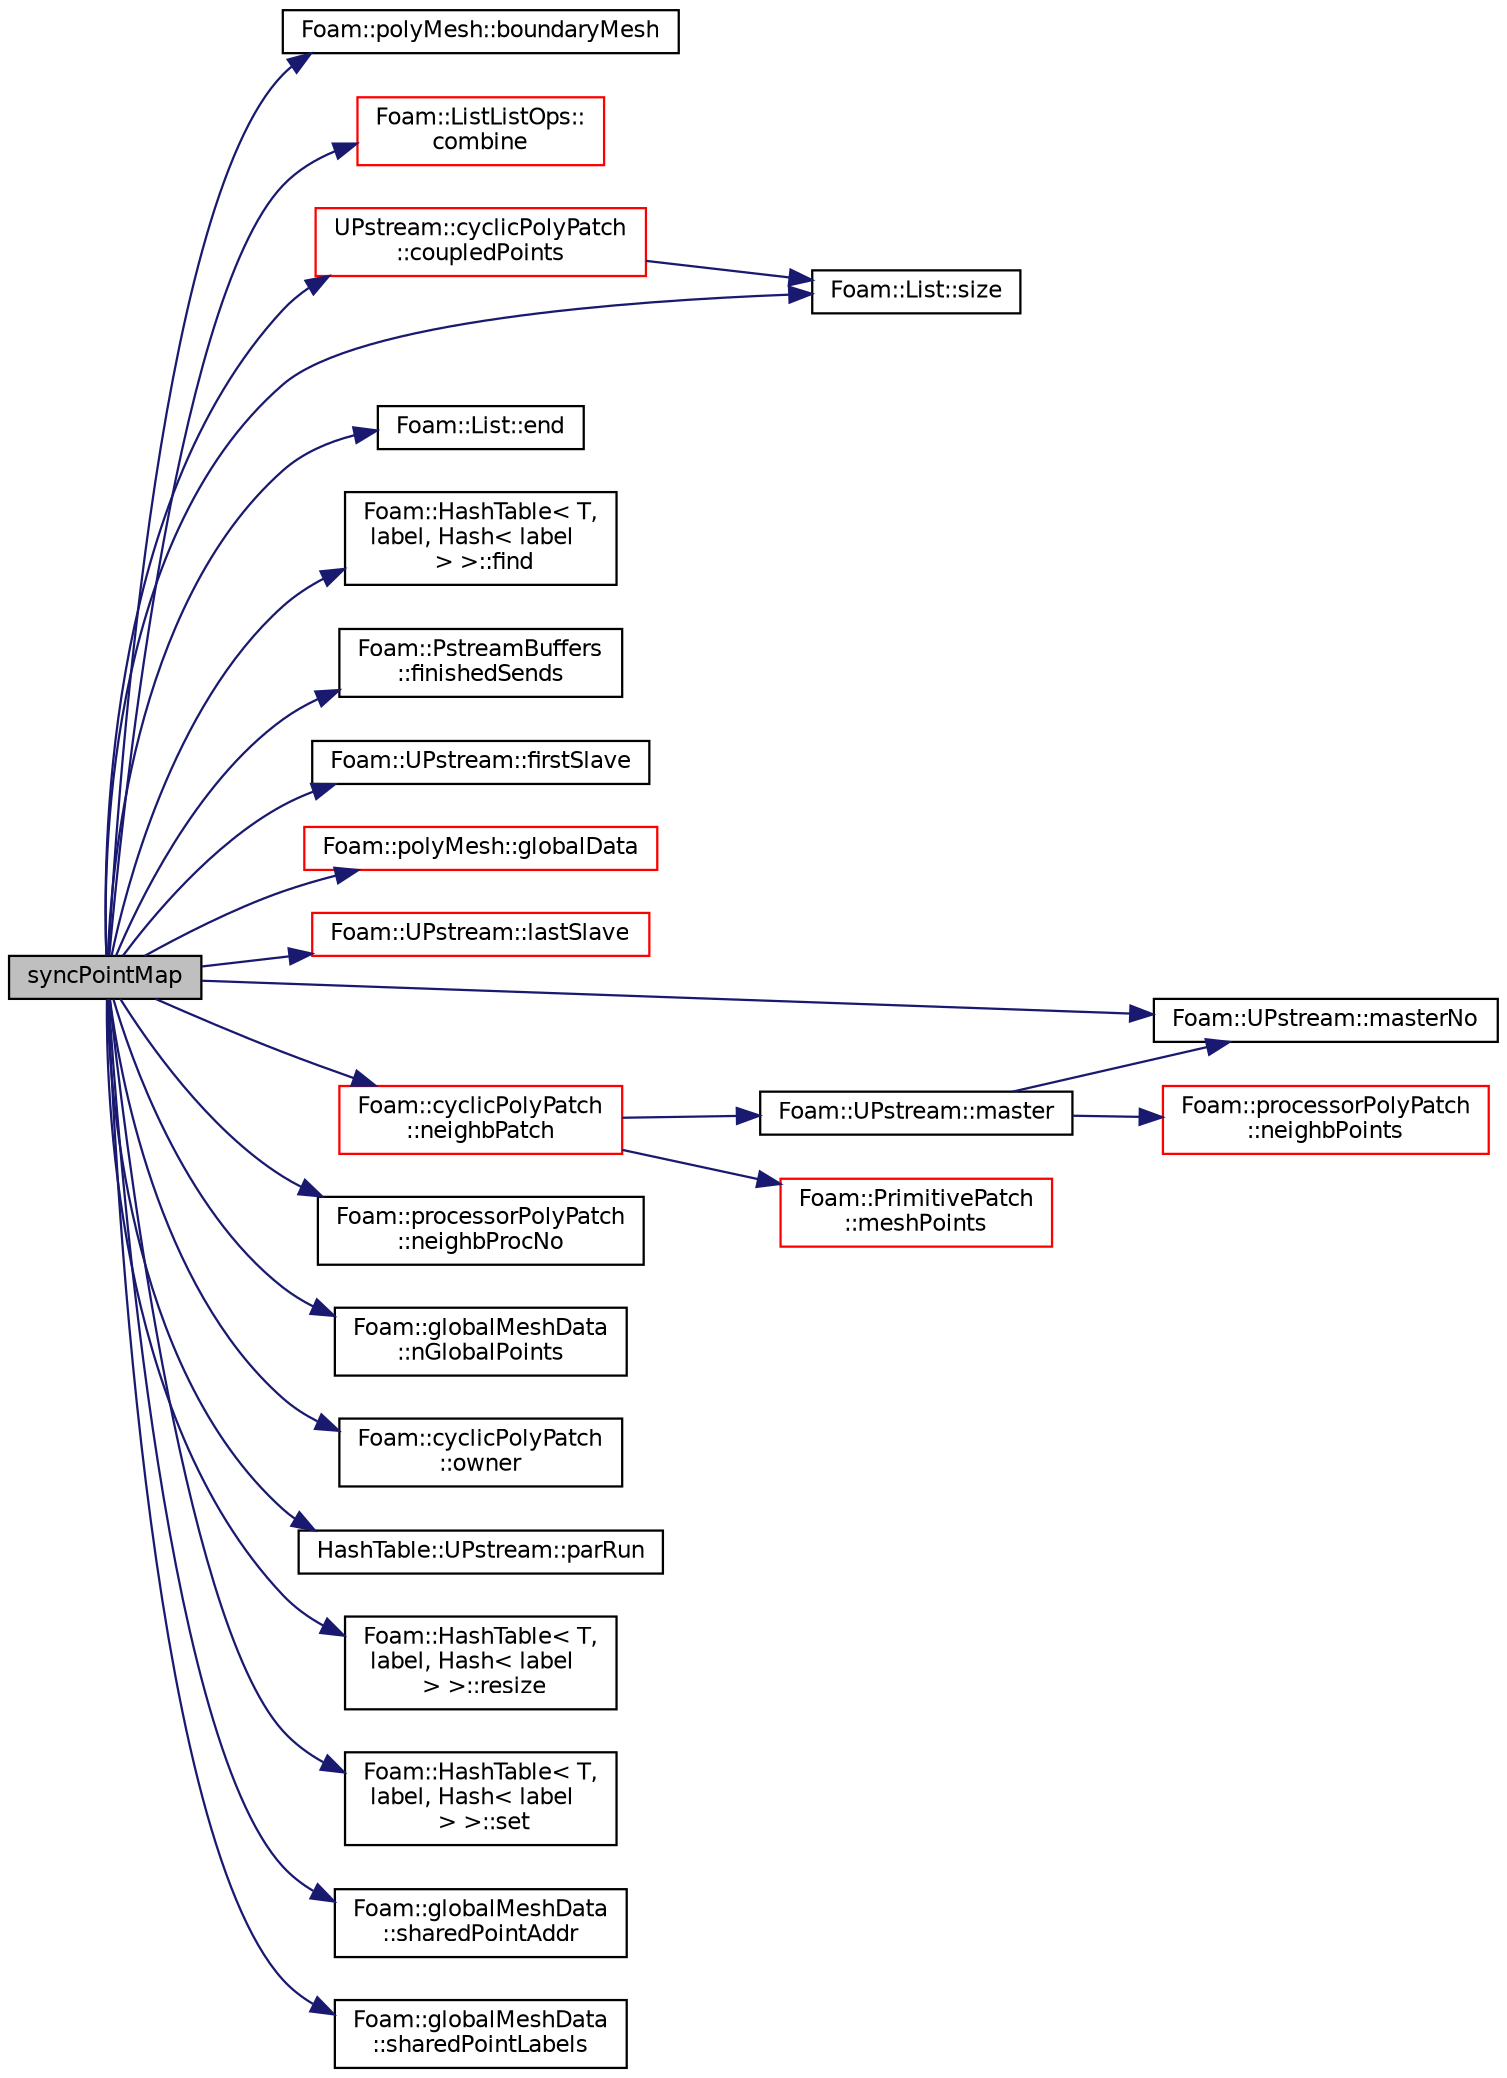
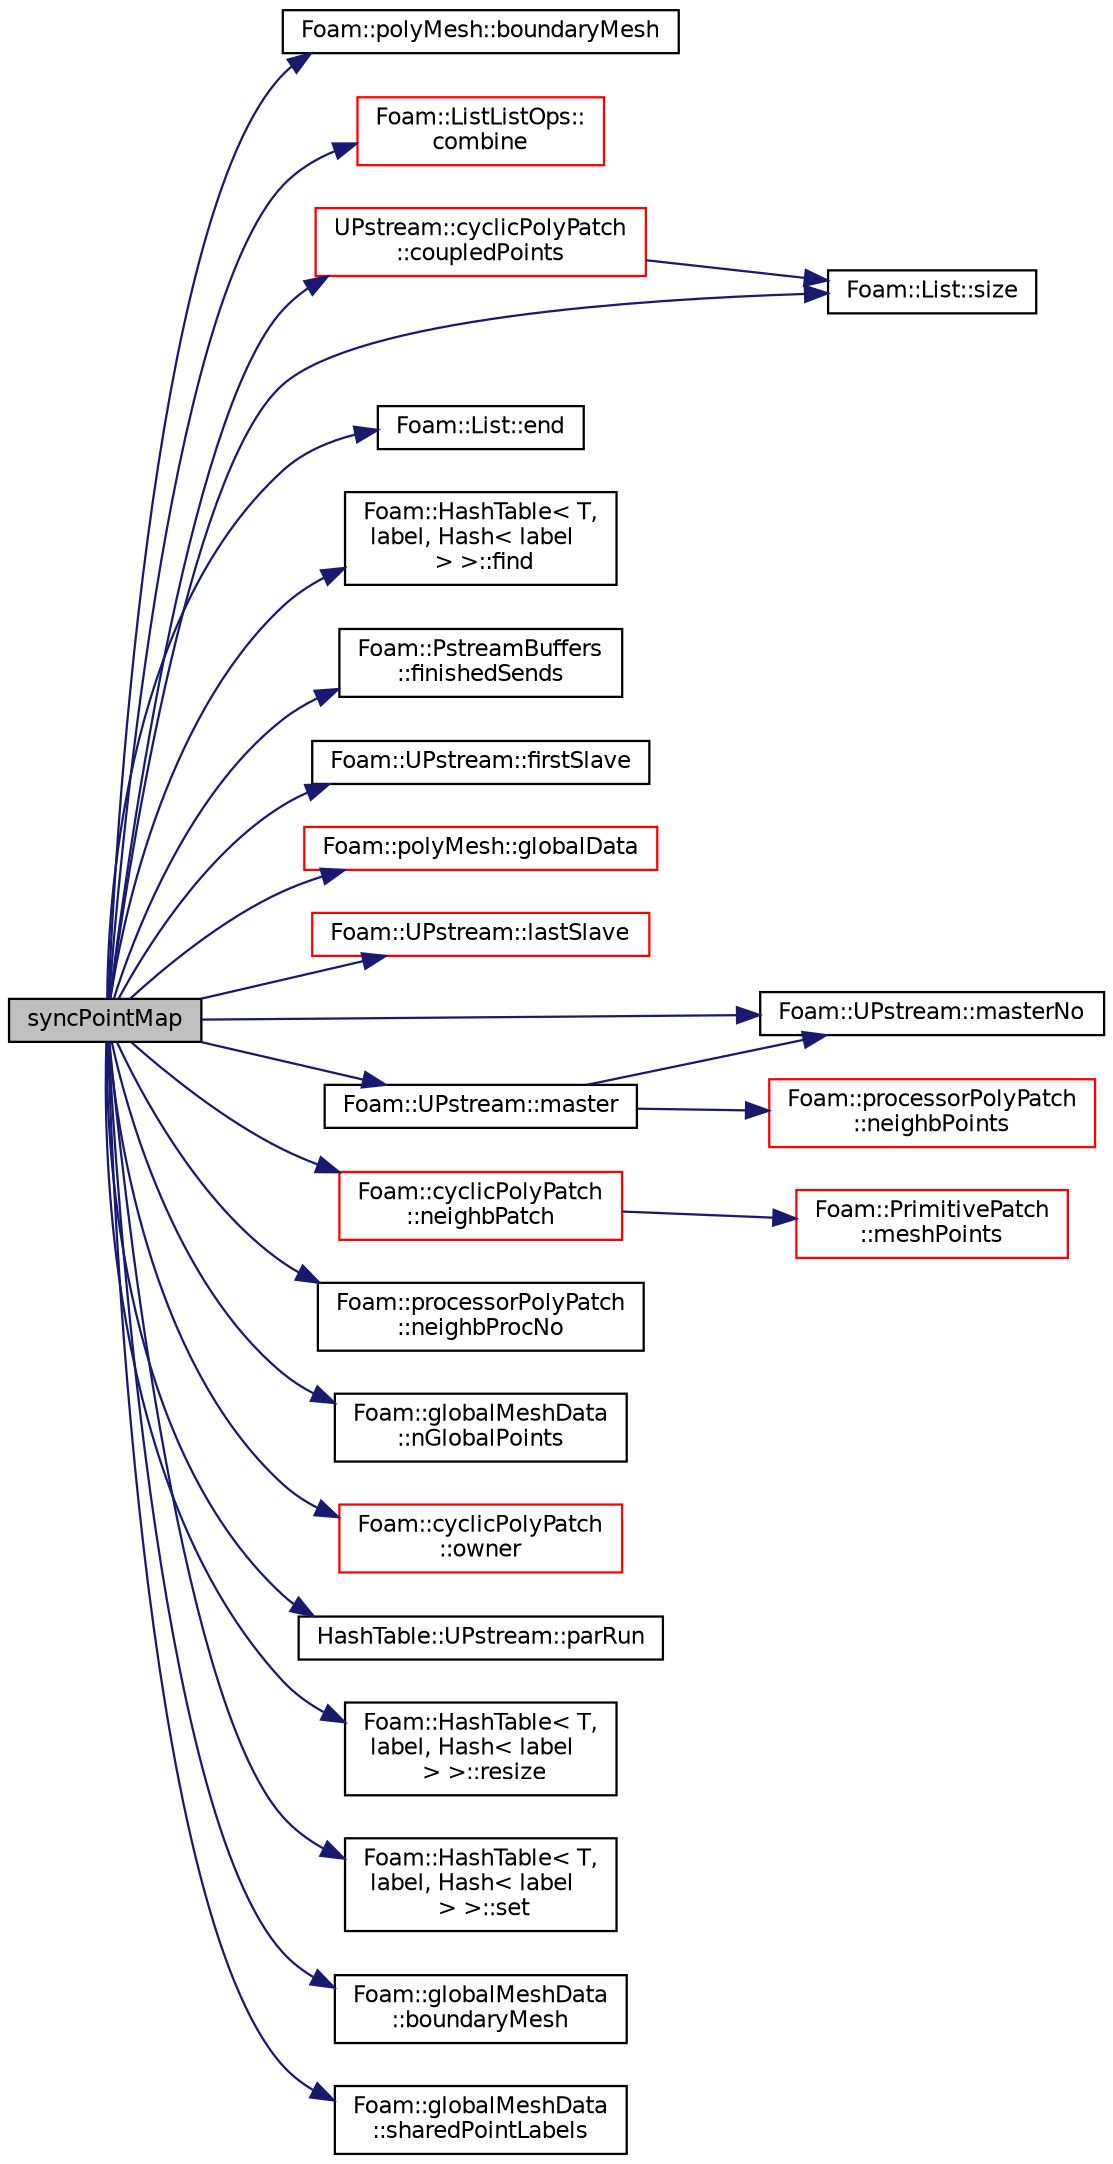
(679, 1117) -> (282, 1061)
(481, 1453) -> (481, 1539)
(481, 1923) -> (481, 2009)
